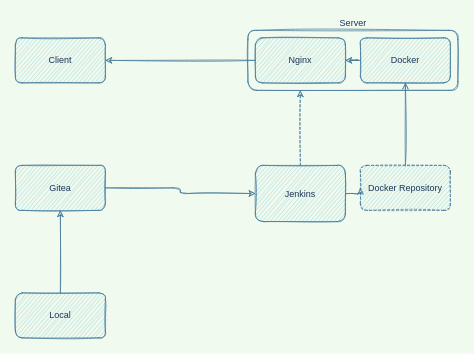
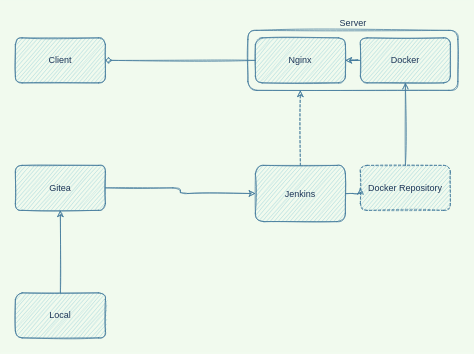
(112, 60) -> (112, 60)
